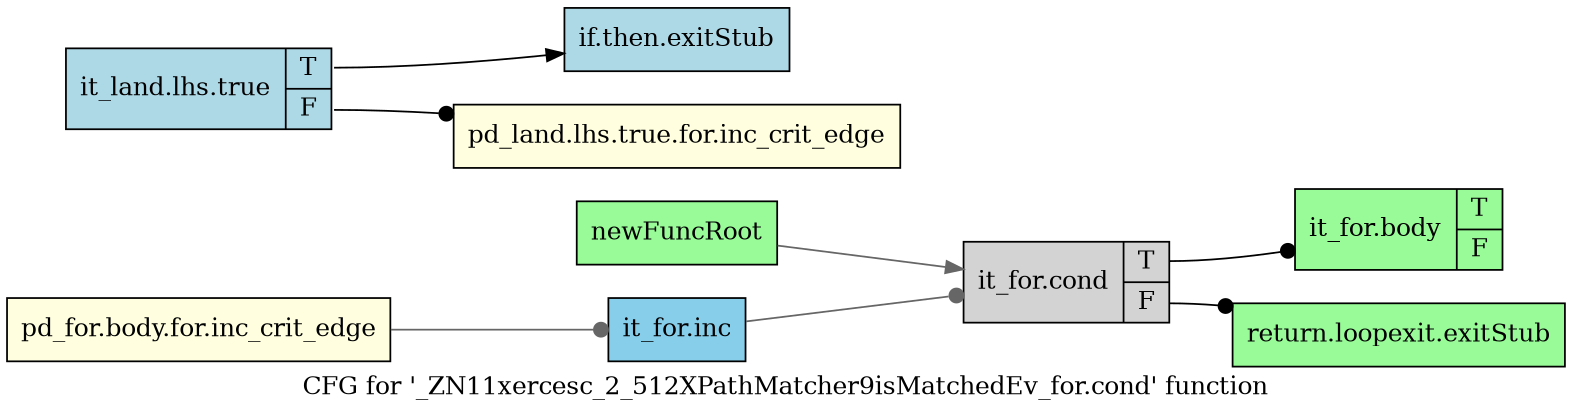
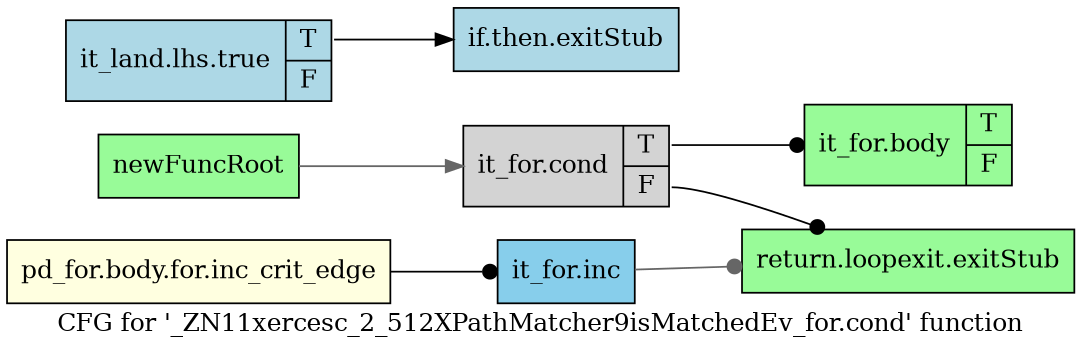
(677, 136) -> none
(847, 309) -> (681, 268)
(492, 330) -> (436, 272)
